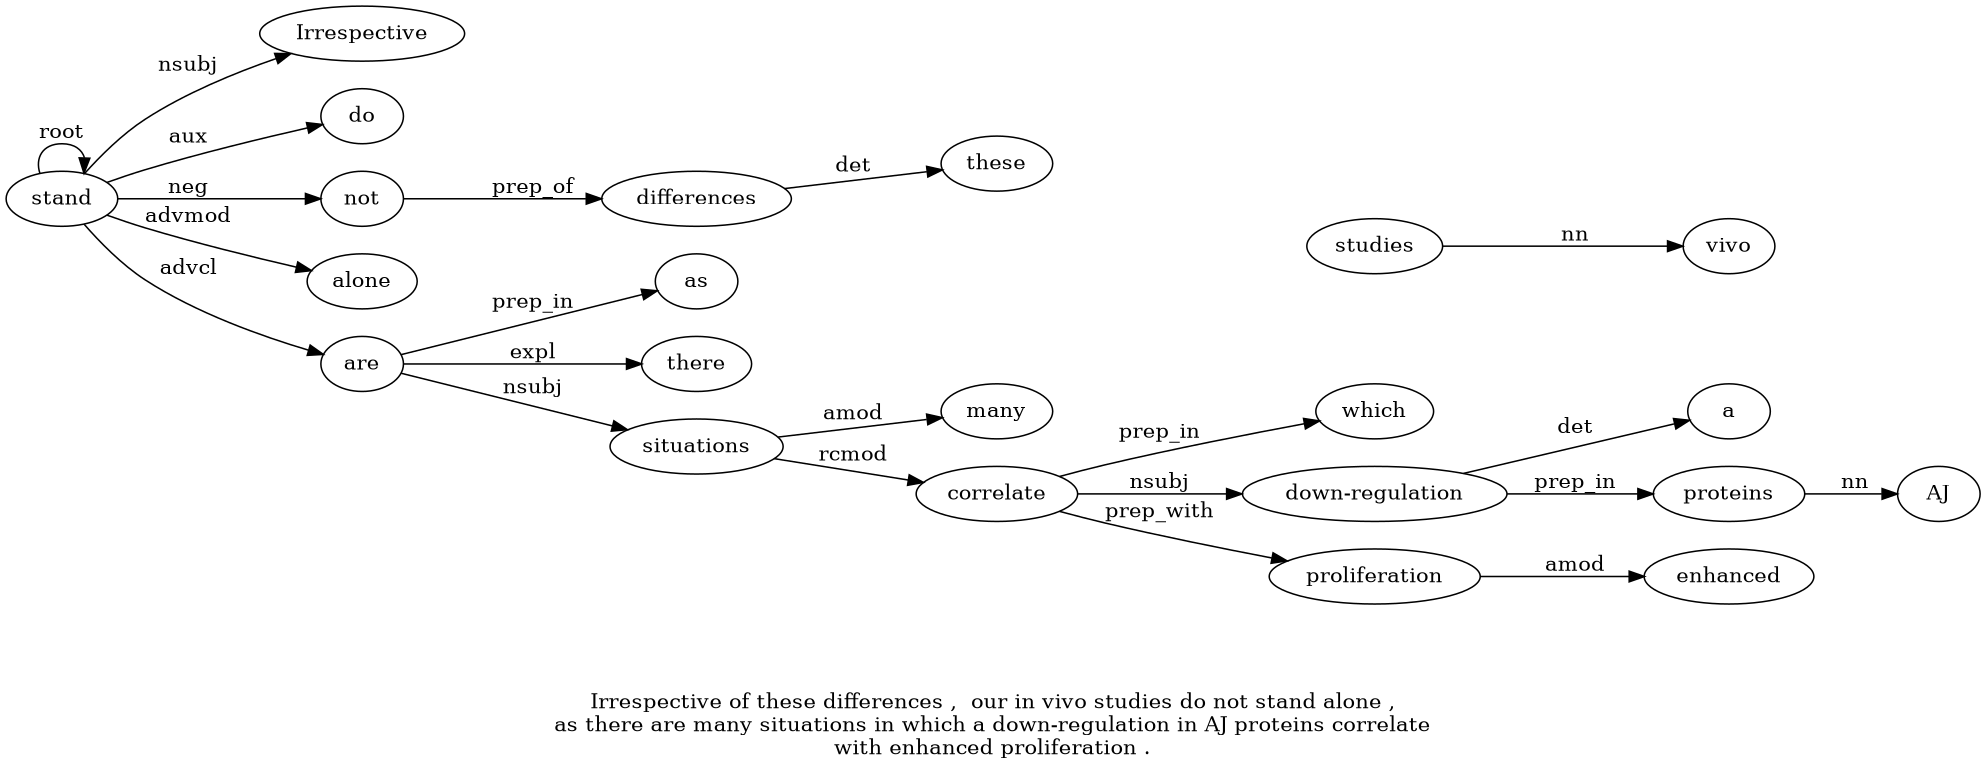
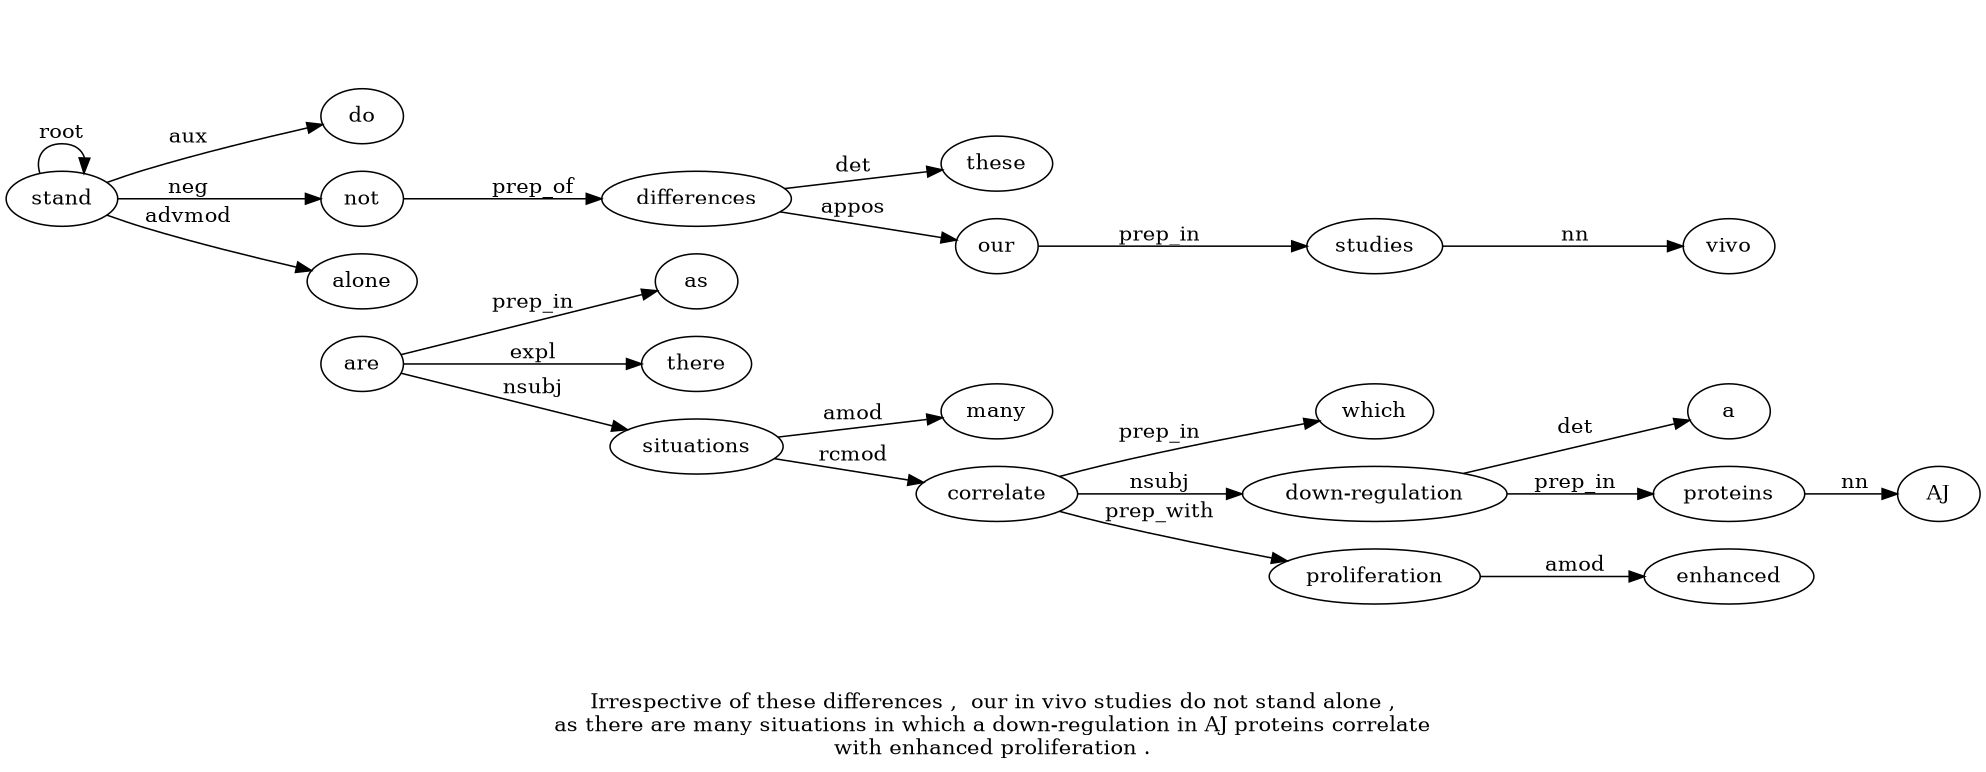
(362, 34) -> none
none -> (997, 246)
(187, 303) -> none
